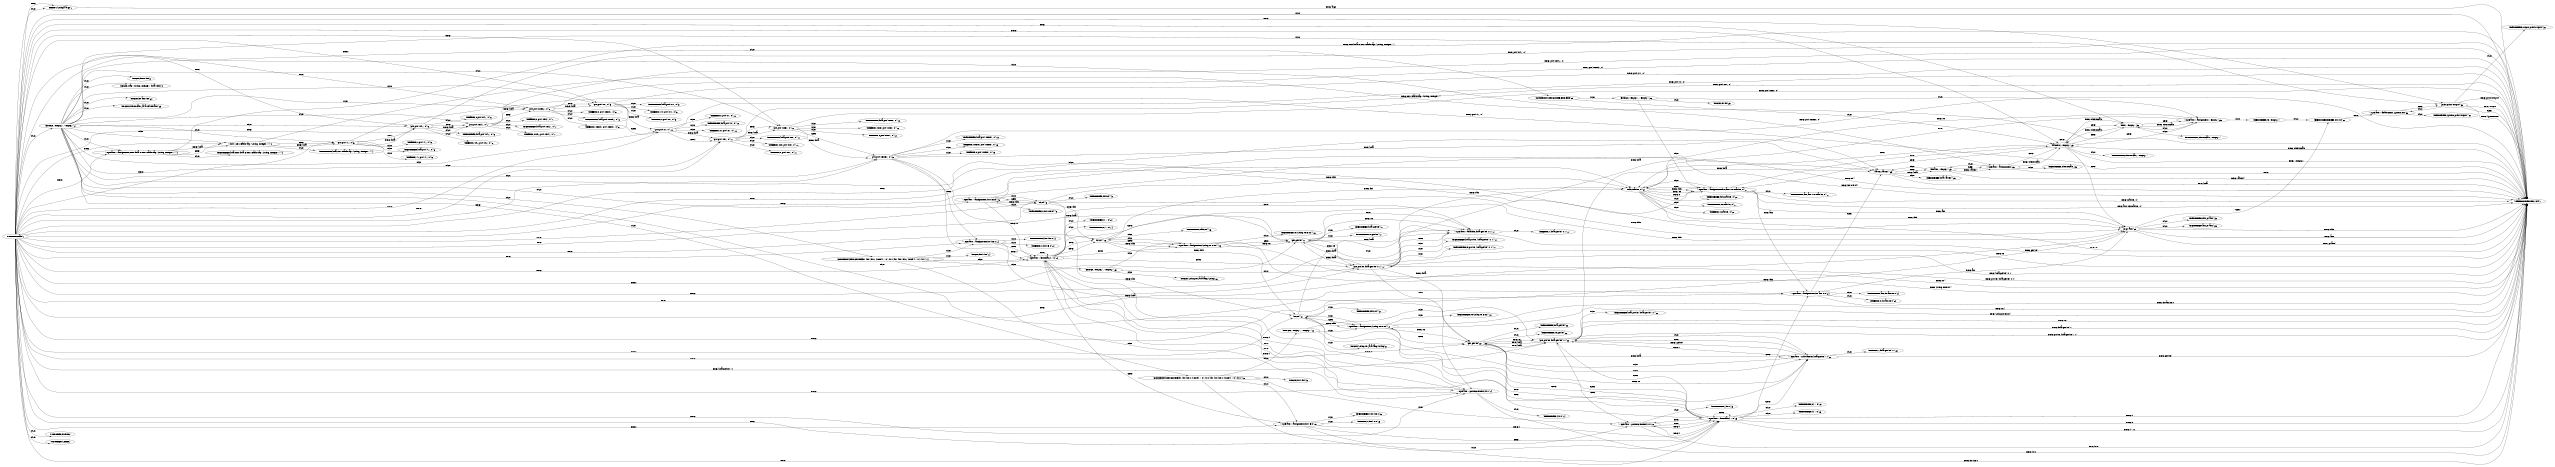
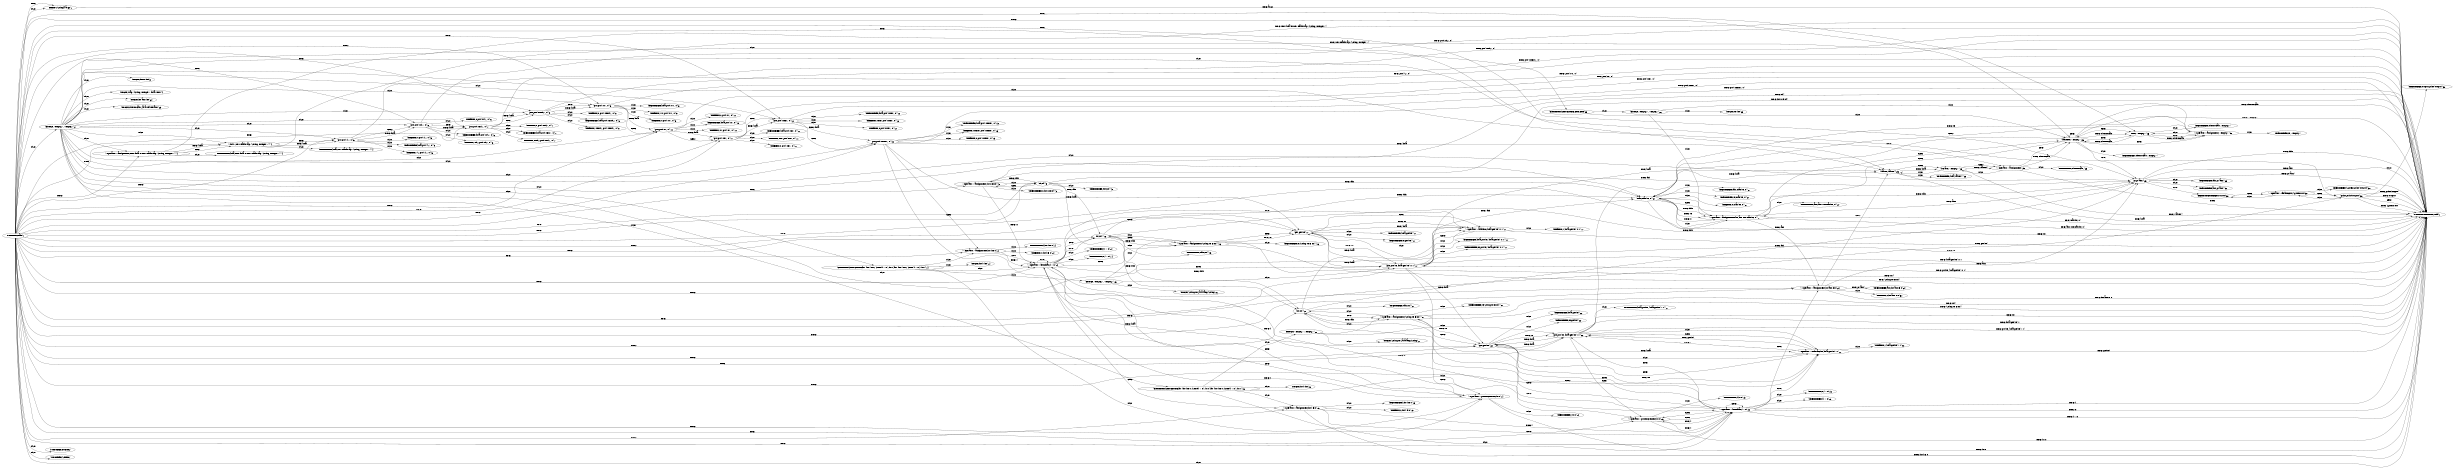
(2296, 120) -> (2254, 198)
(1850, 293) -> (1858, 287)
(723, 369) -> (723, 363)
